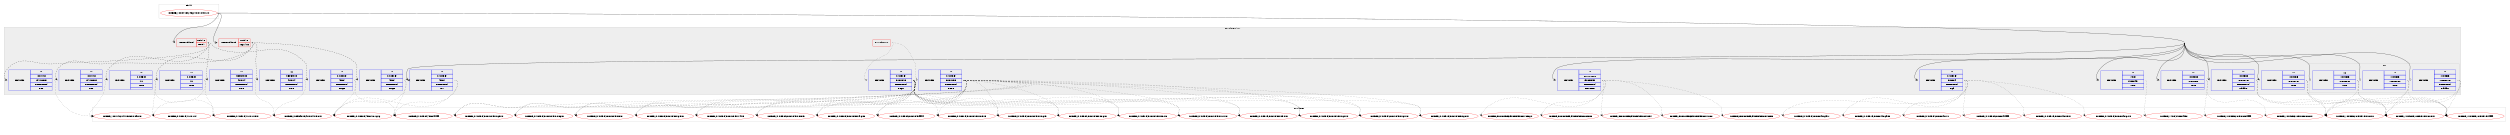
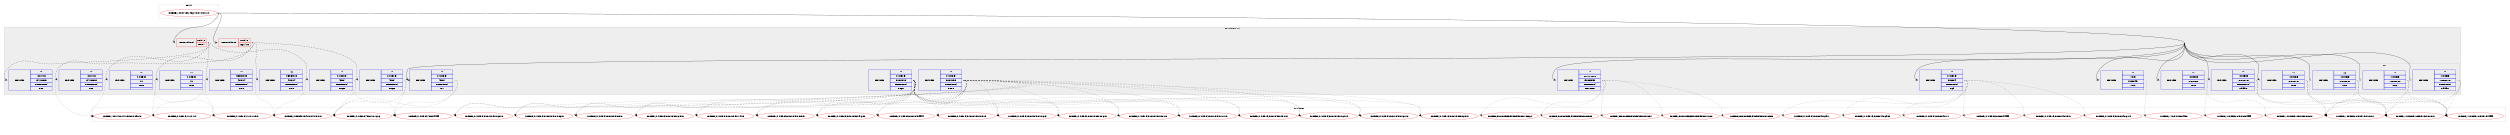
(882, 43) -> none
